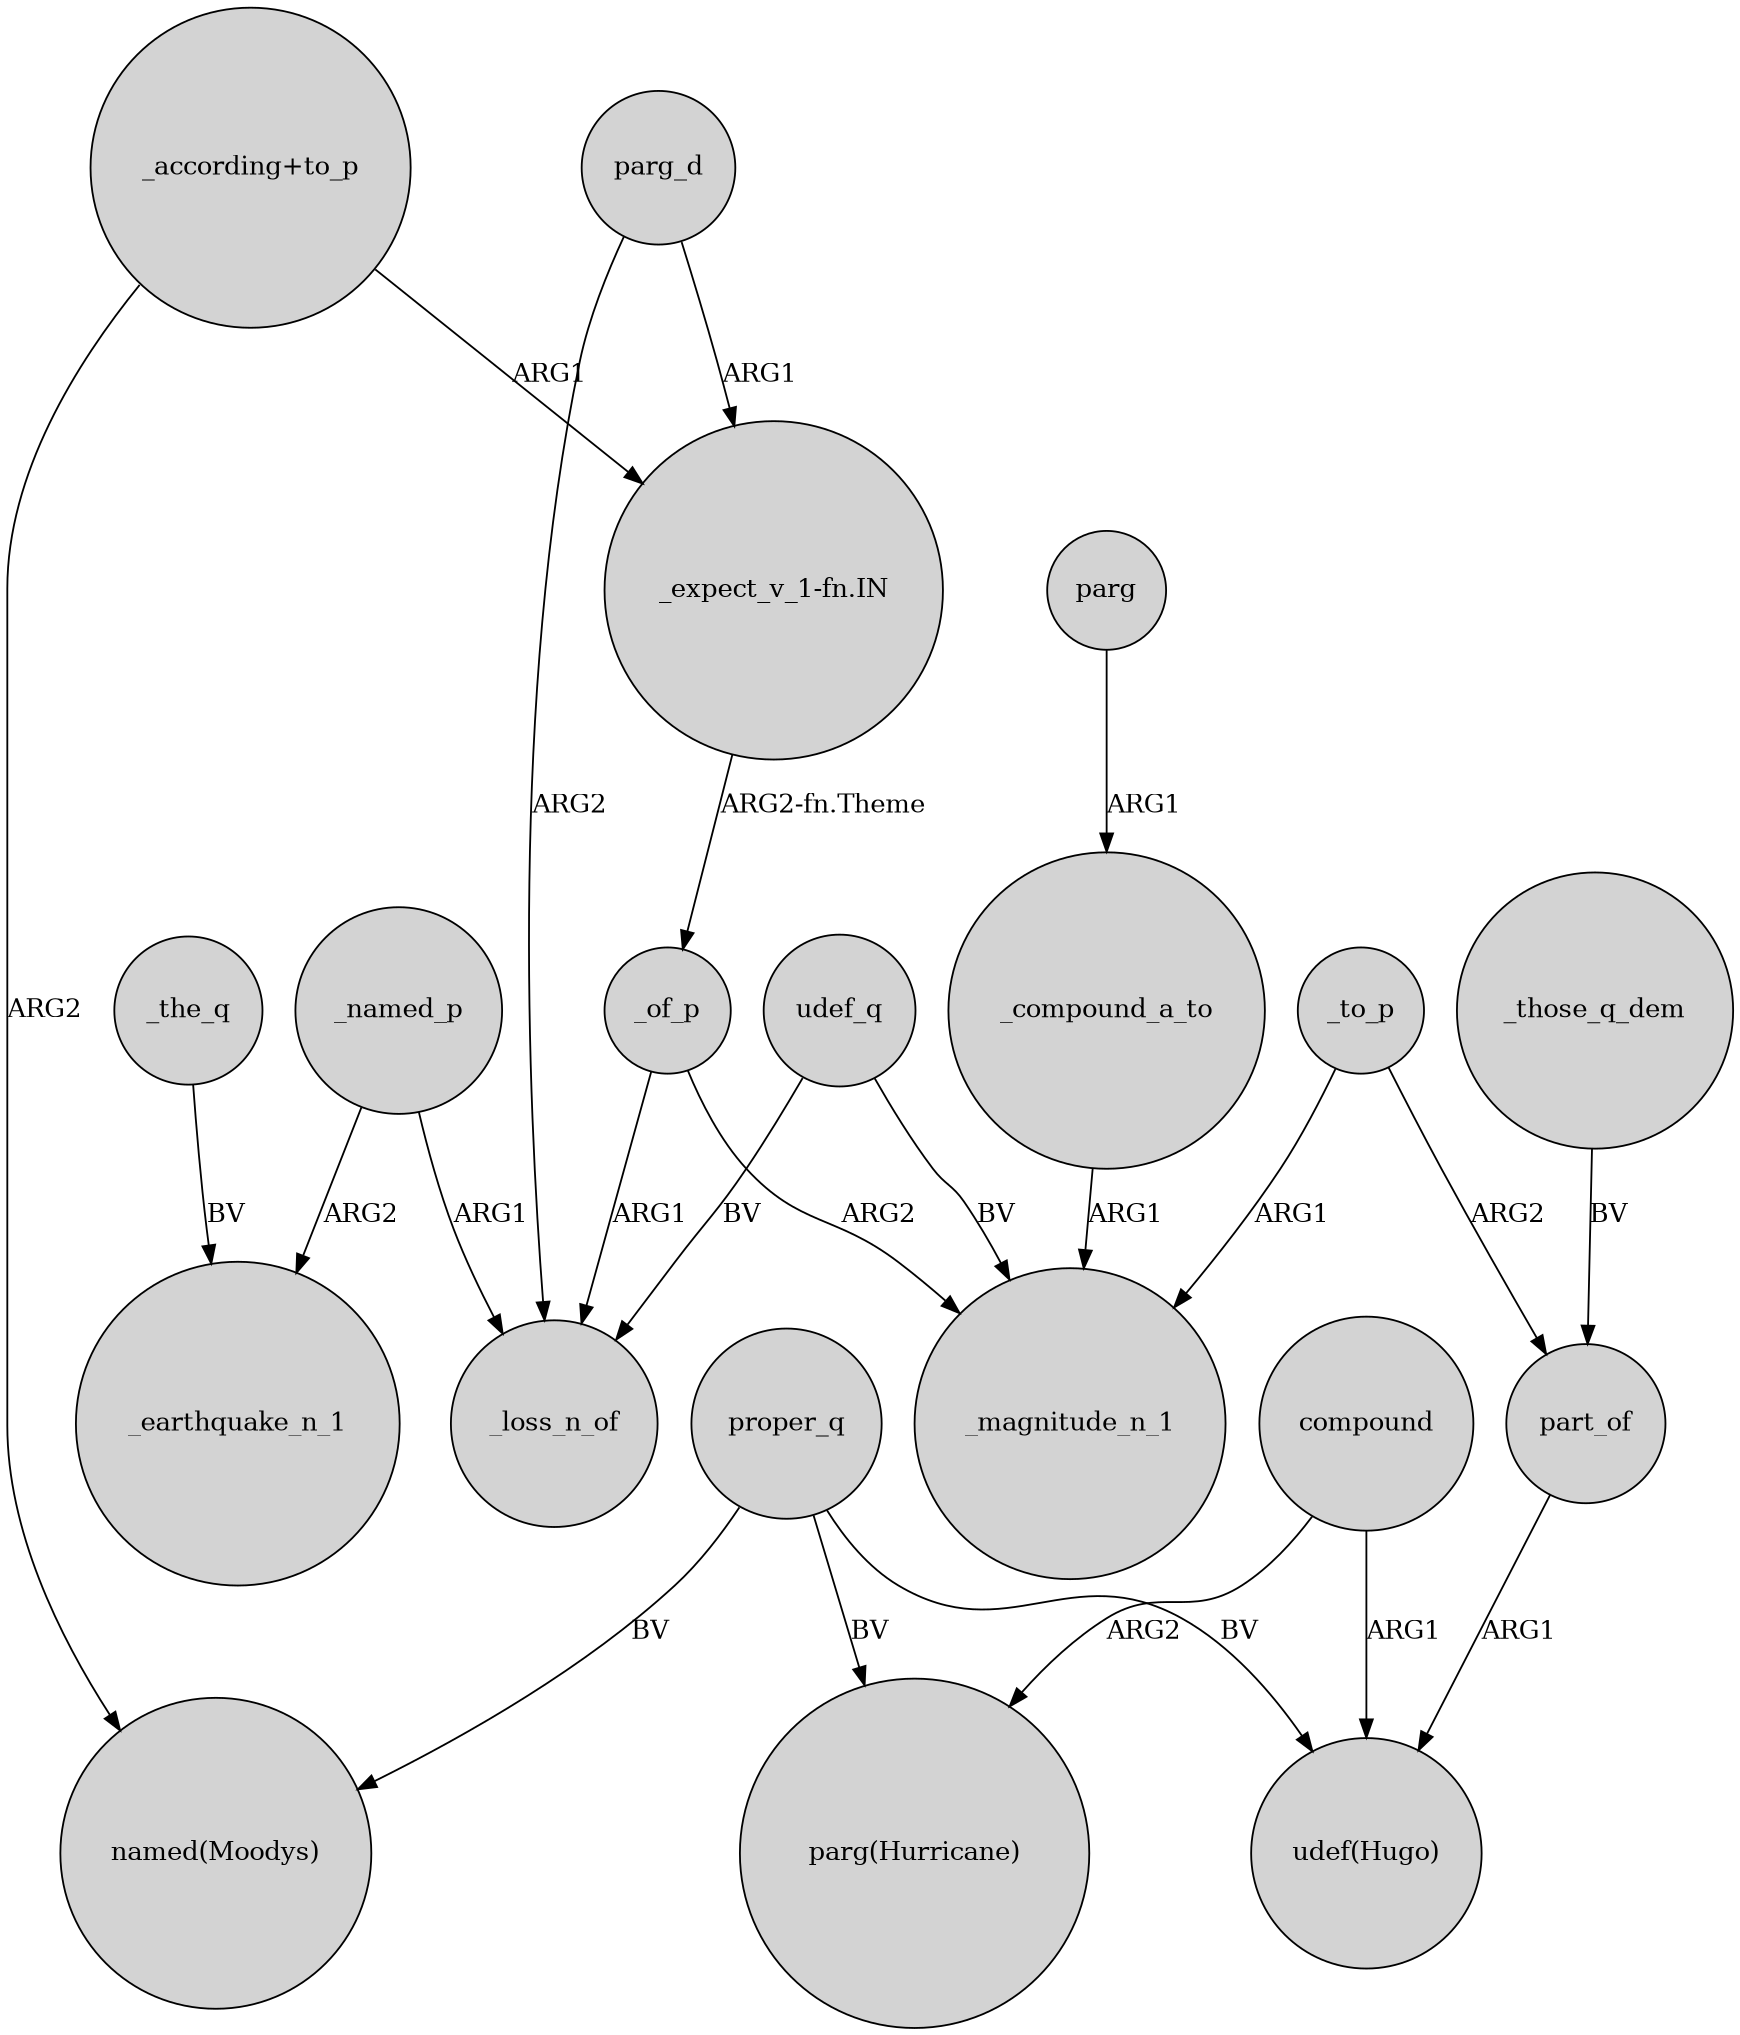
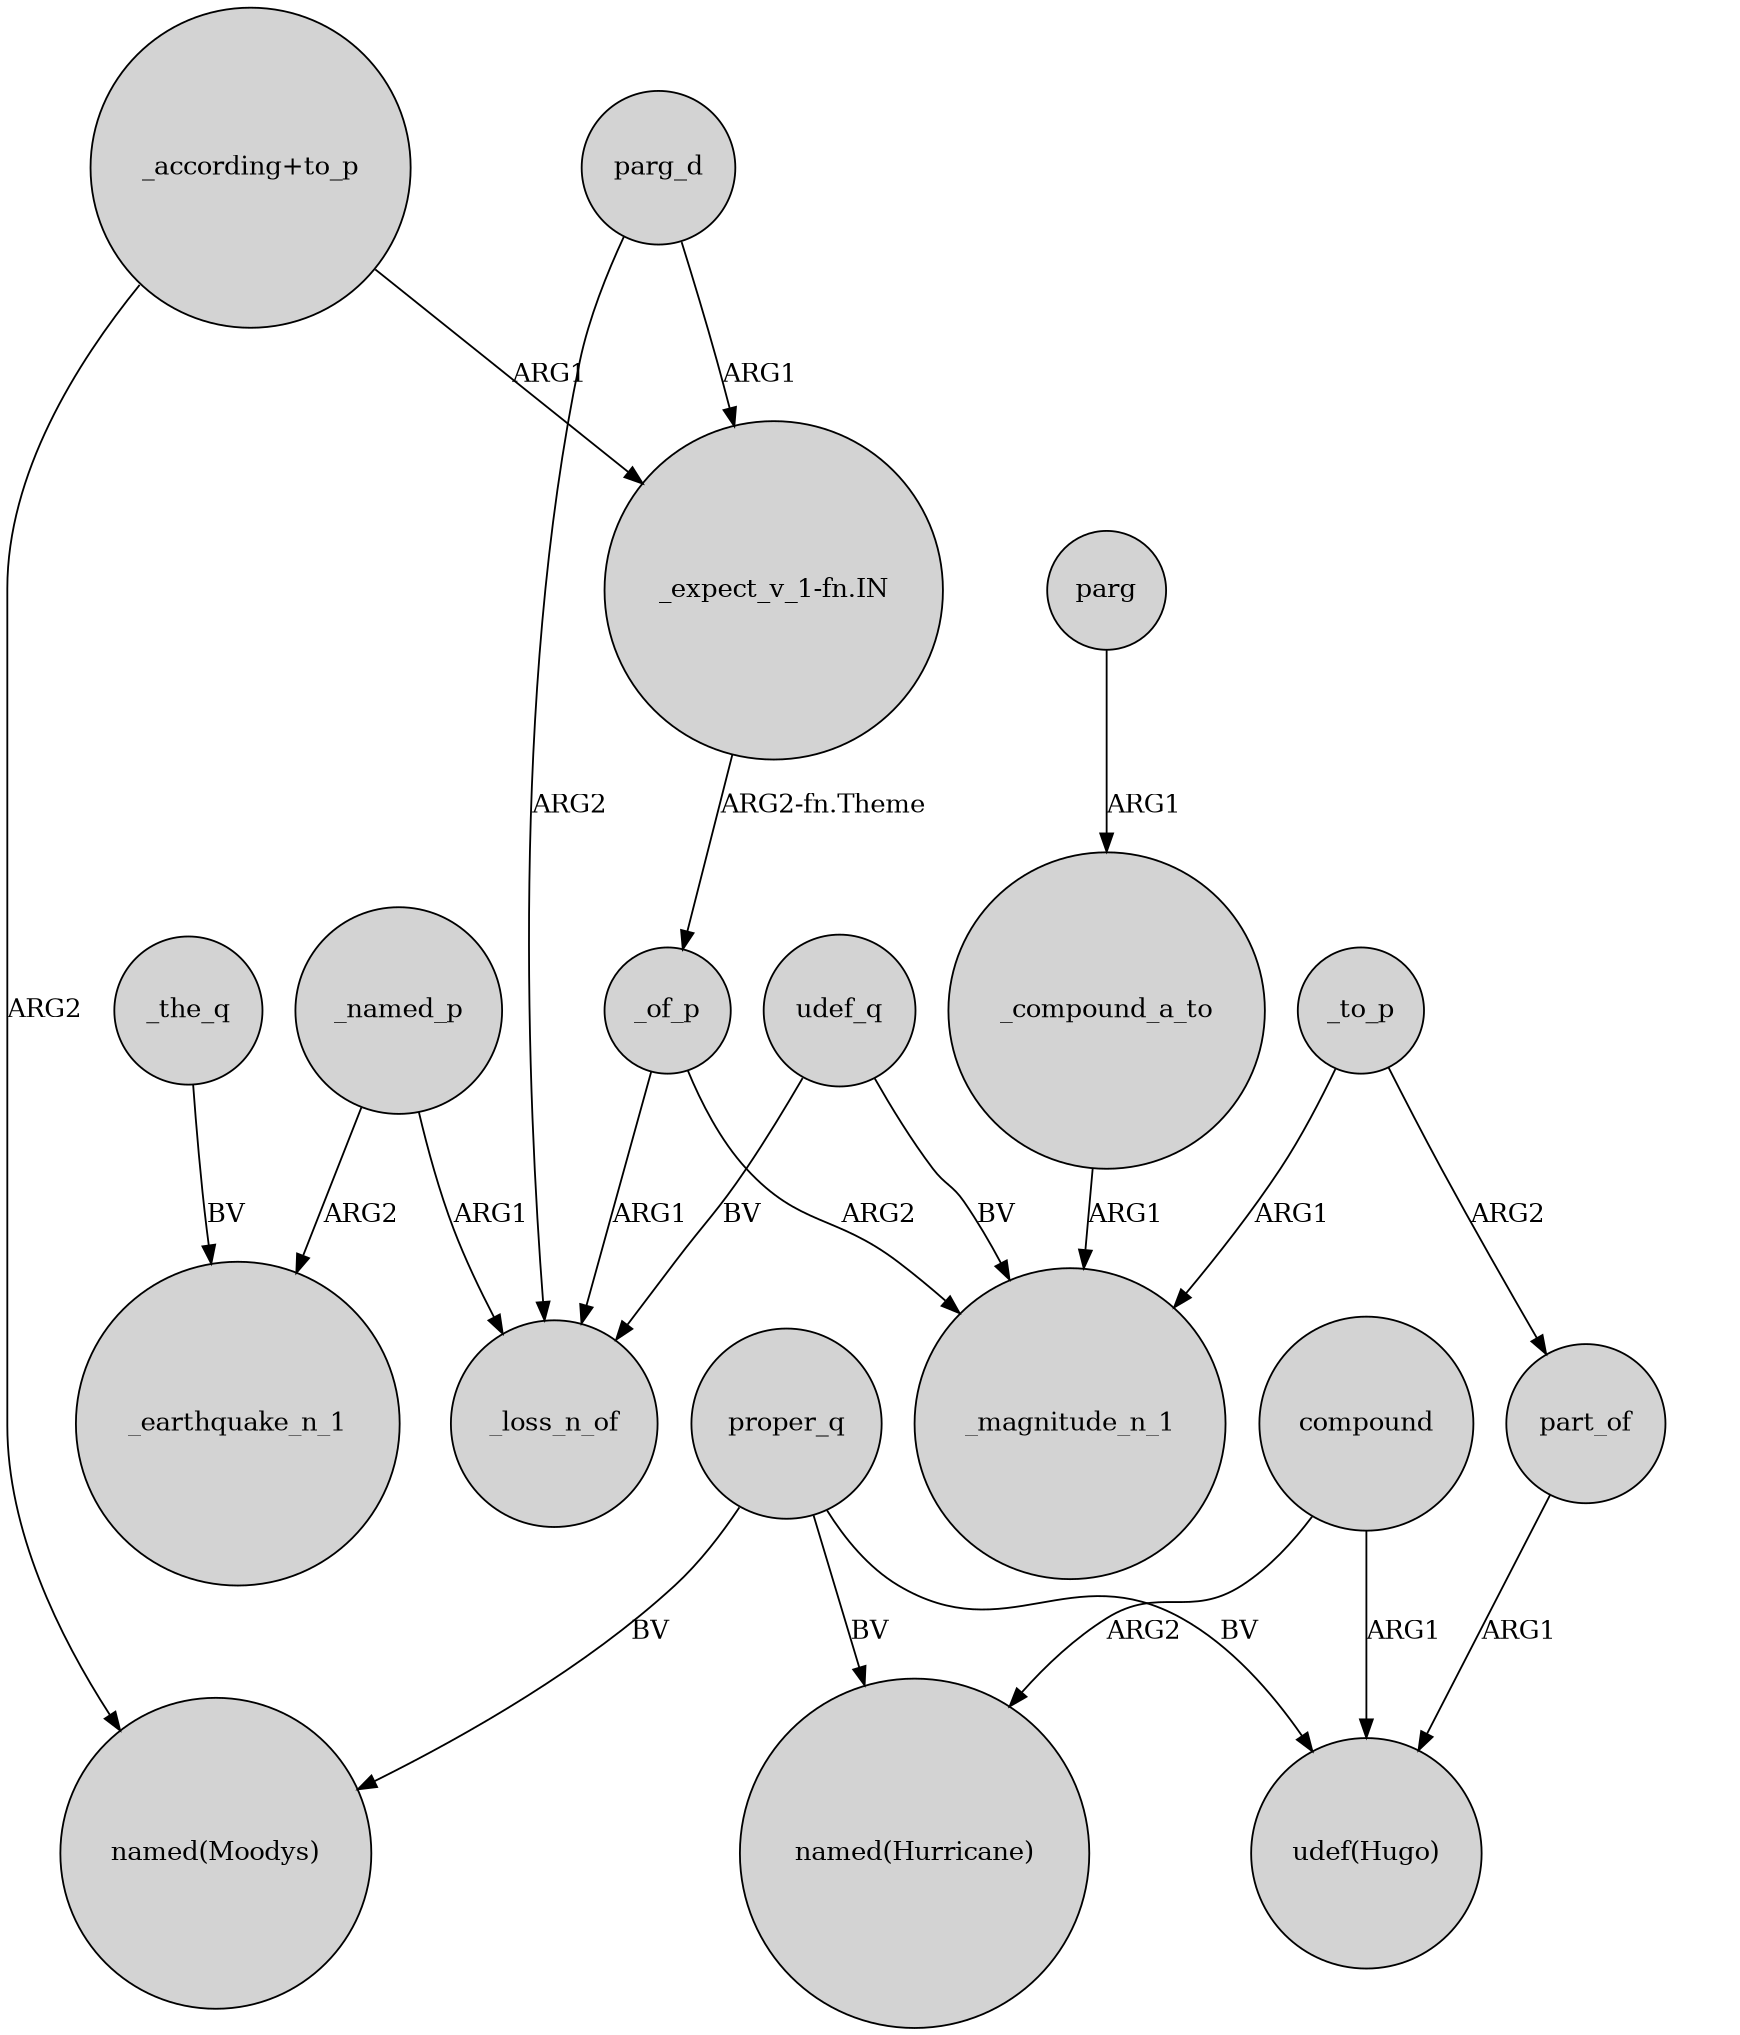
(1595, 1011) -> none
(915, 1853) -> (915, 1853)
